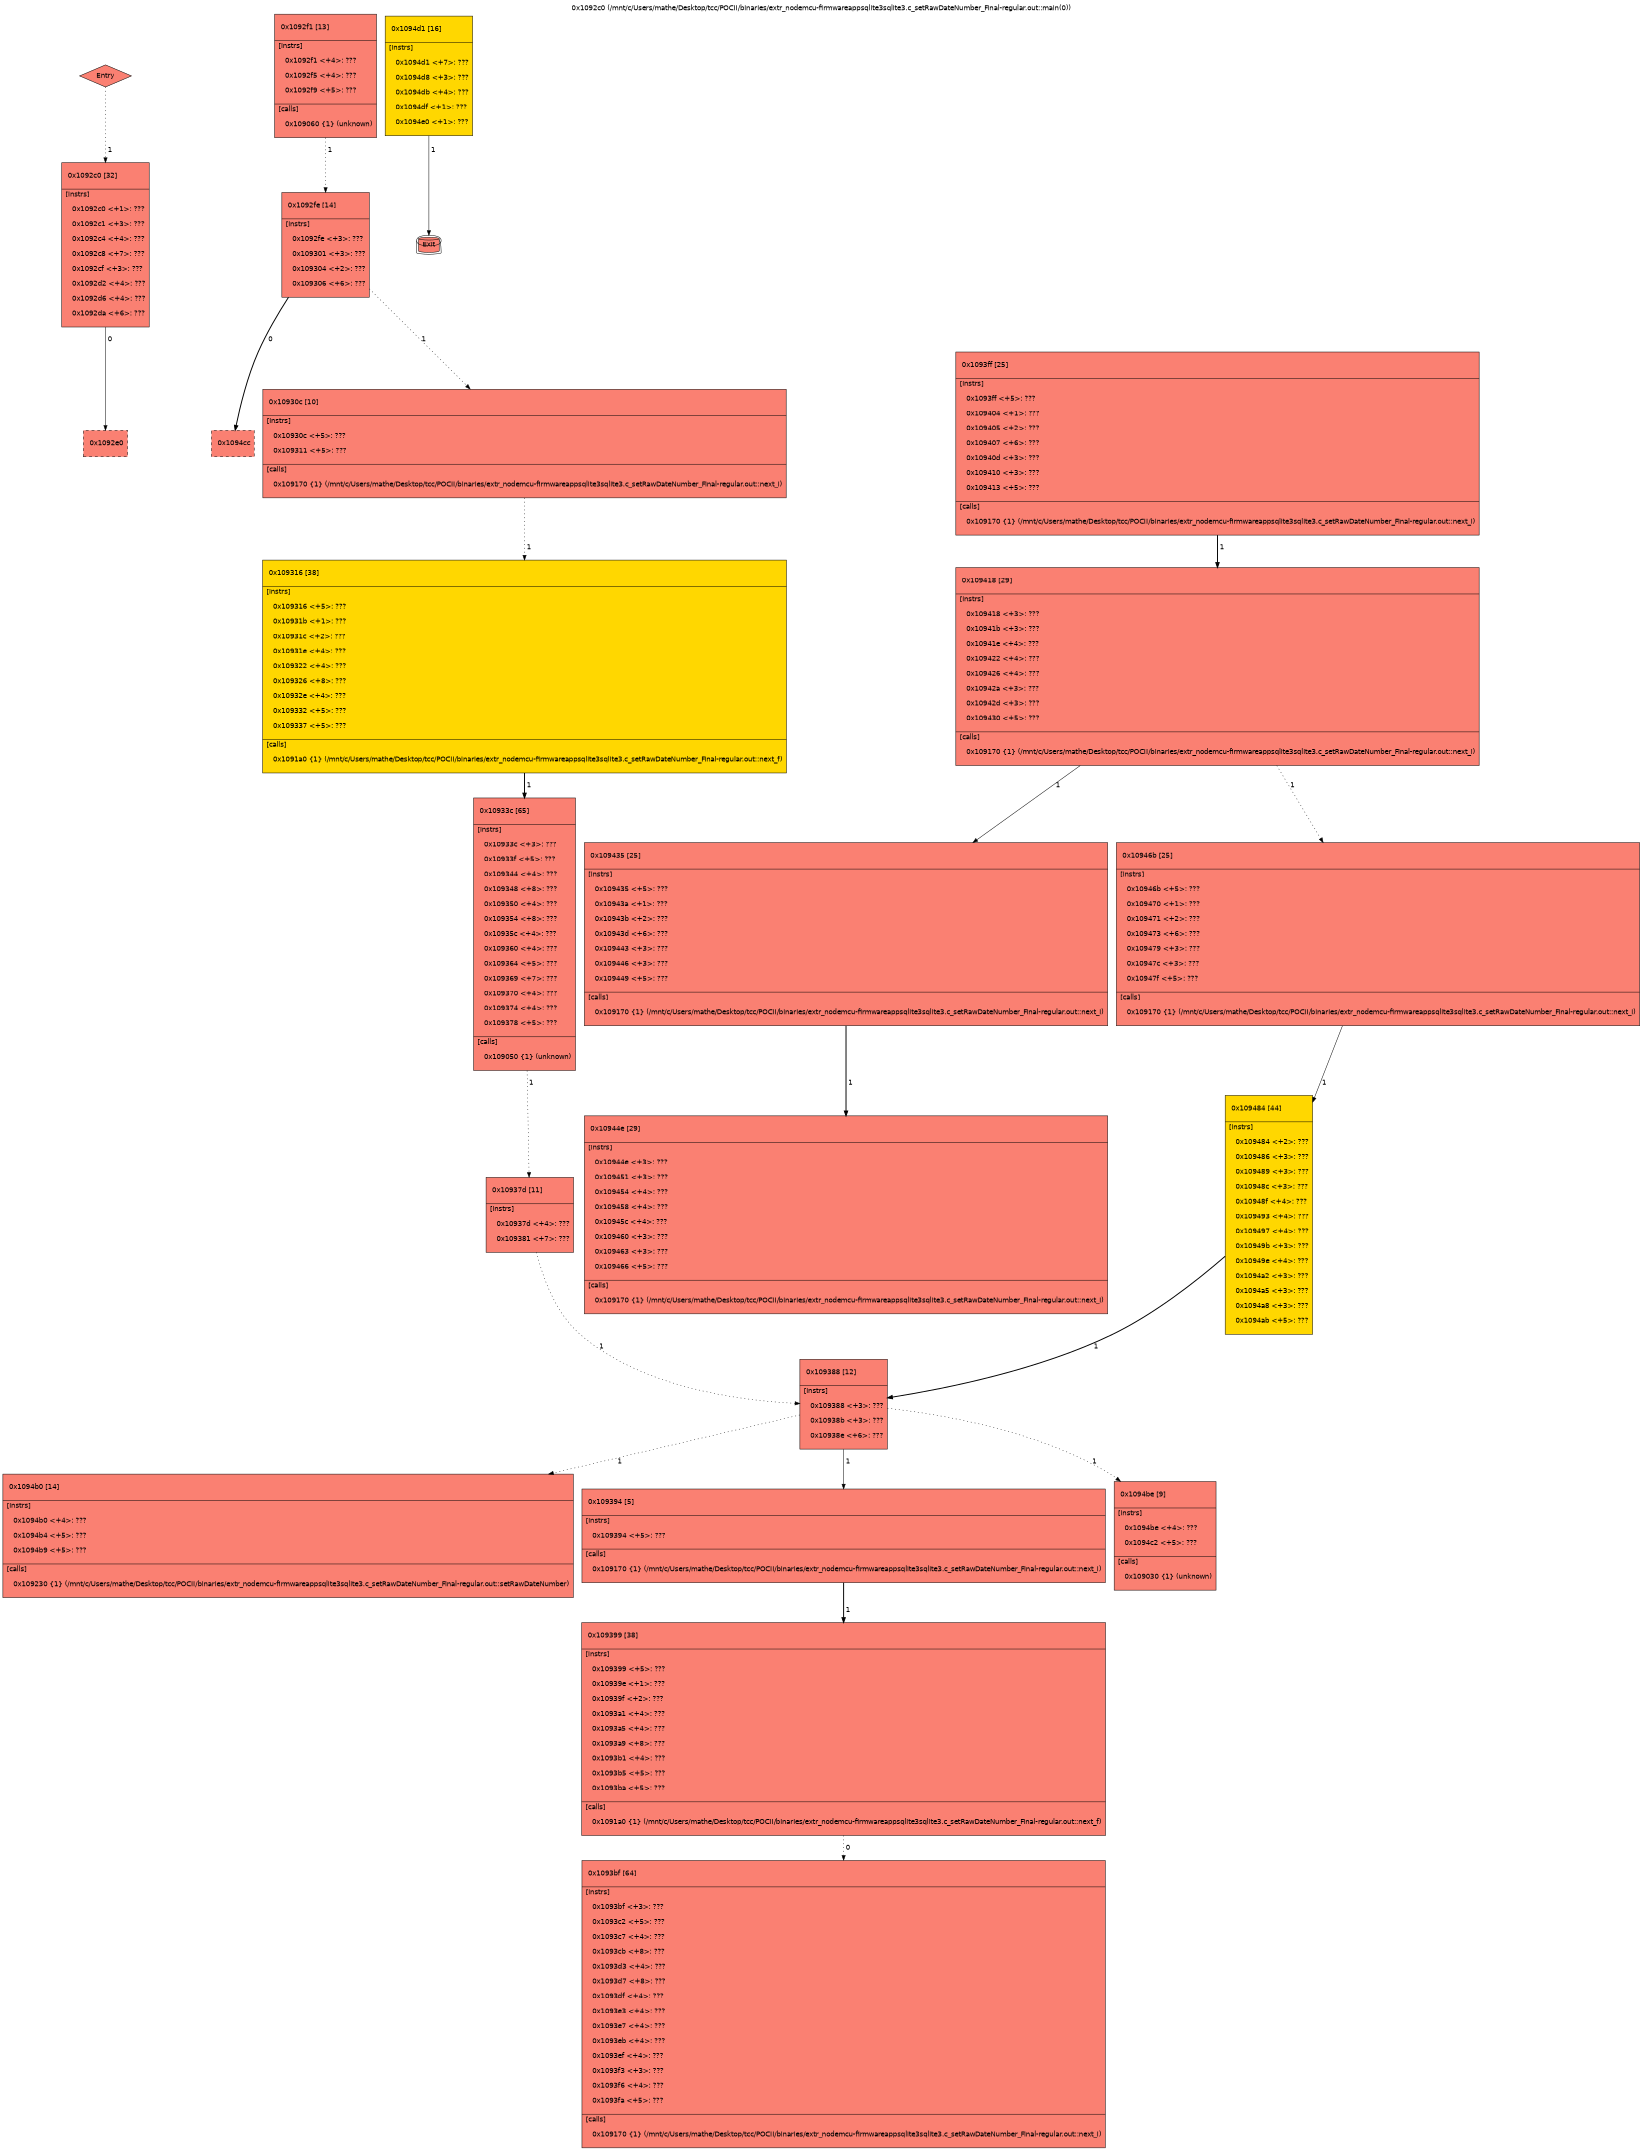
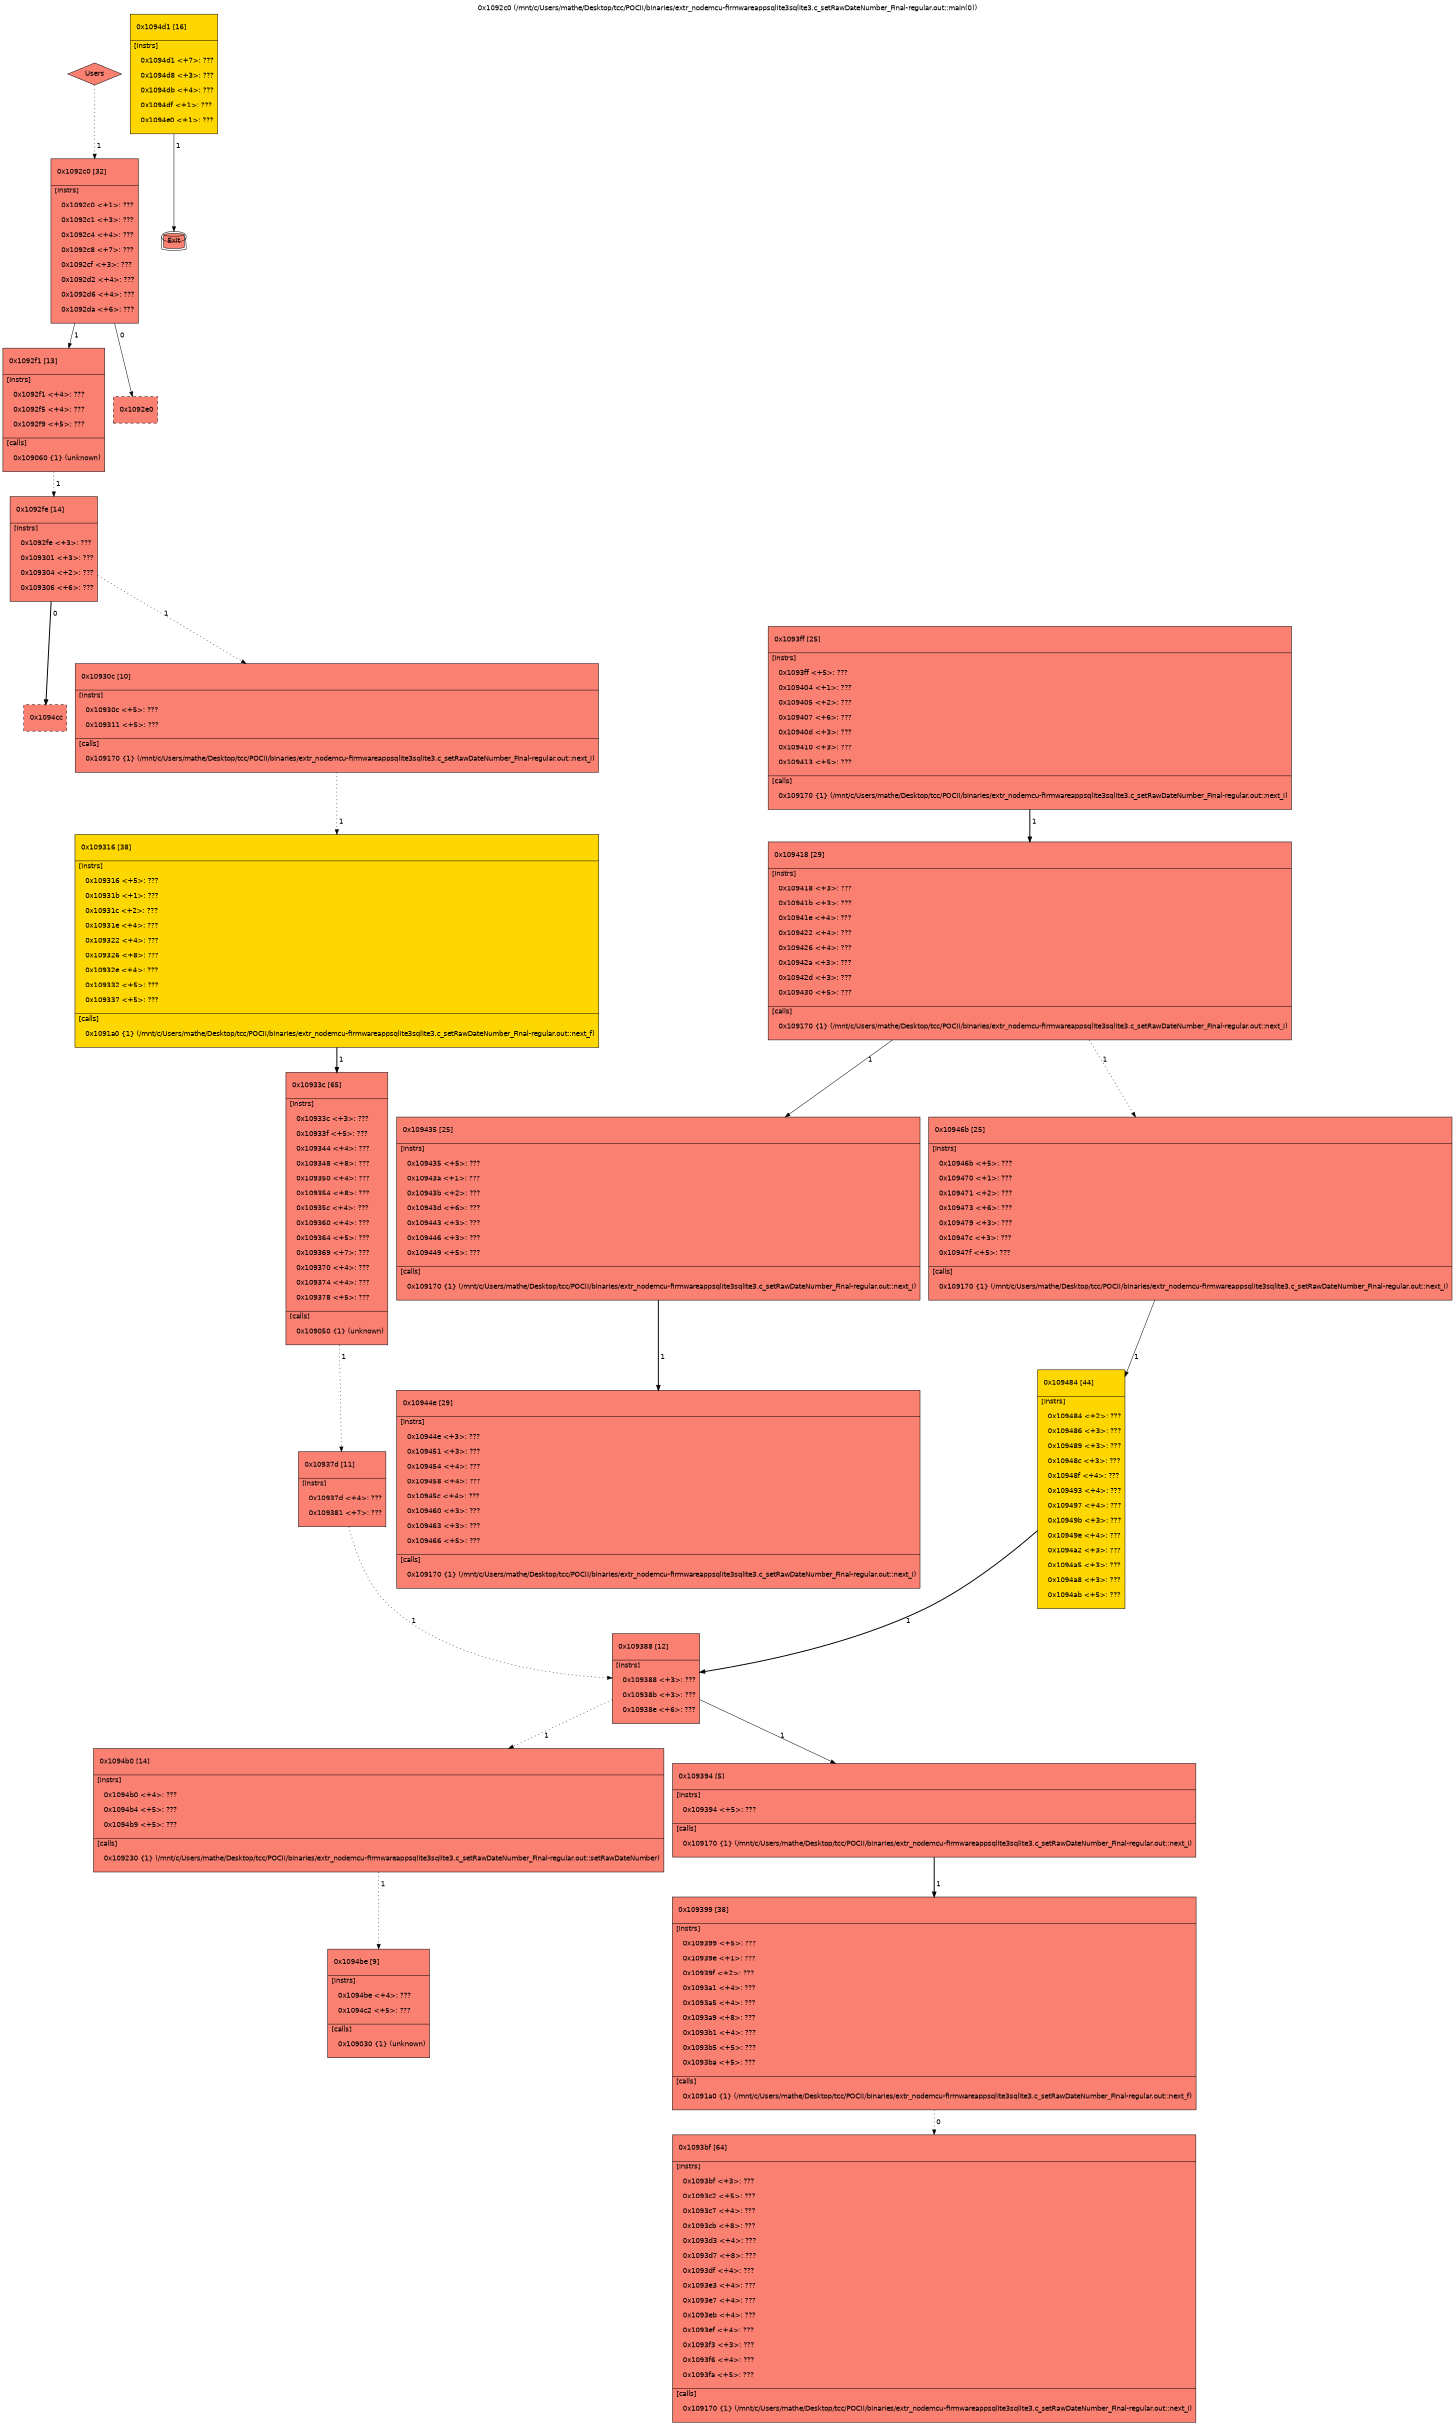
(105, 76) -> (95, 74)
none -> (72, 333)
(1006, 1431) -> (379, 1908)
